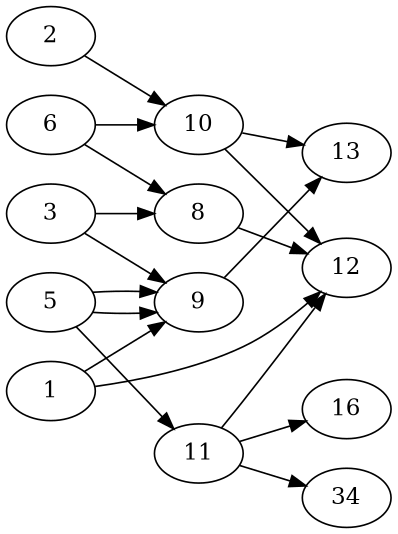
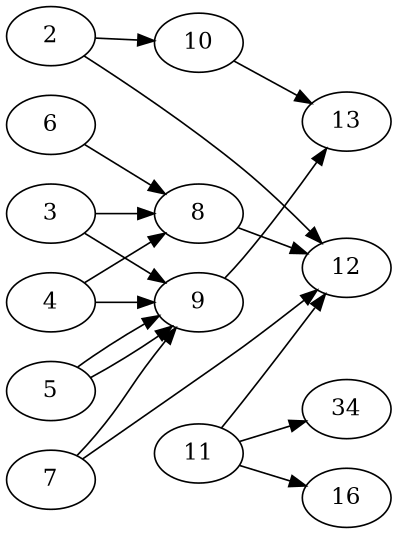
(117, 125) -> none
(267, 190) -> (202, 137)
none -> (51, 302)
(119, 372) -> none
(51, 391) -> (51, 480)
